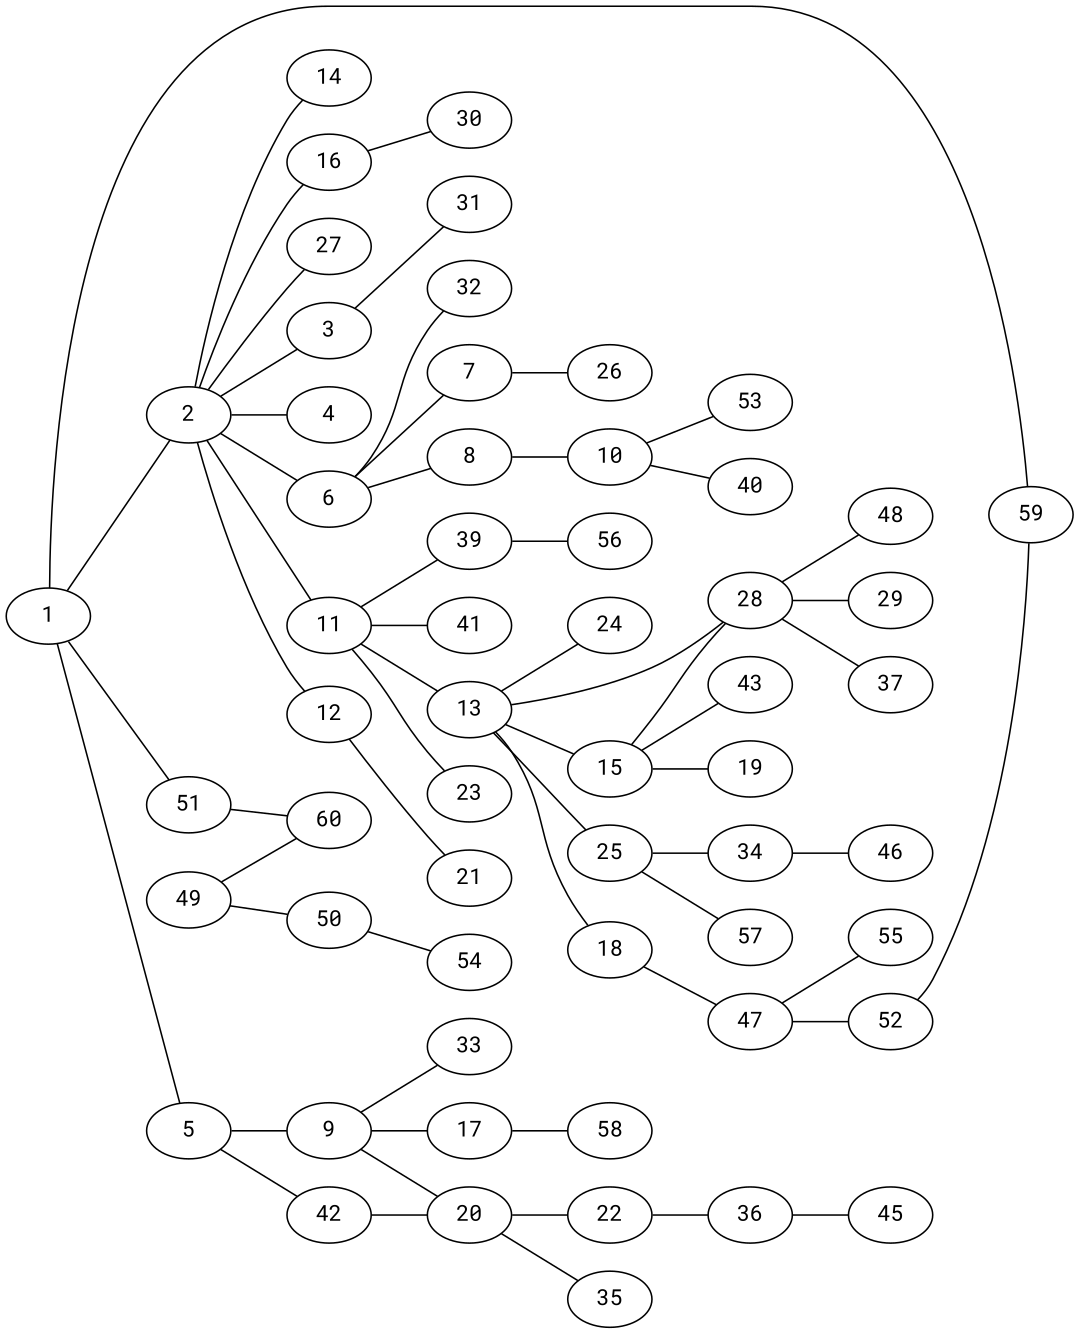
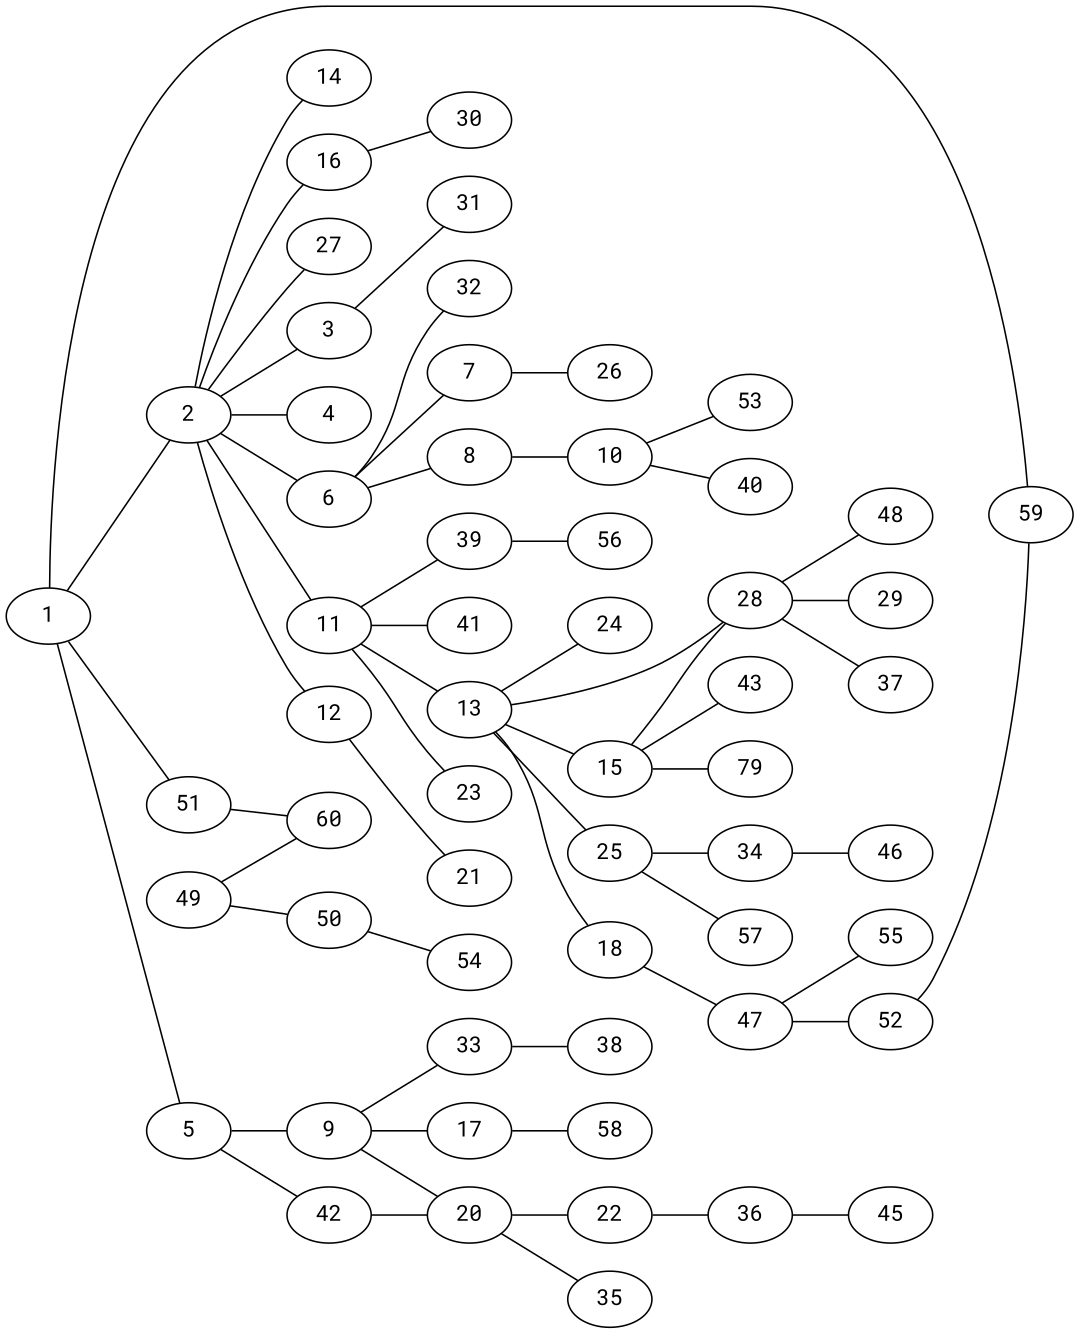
(750, 769) -> (750, 769)
none -> (610, 1047)
